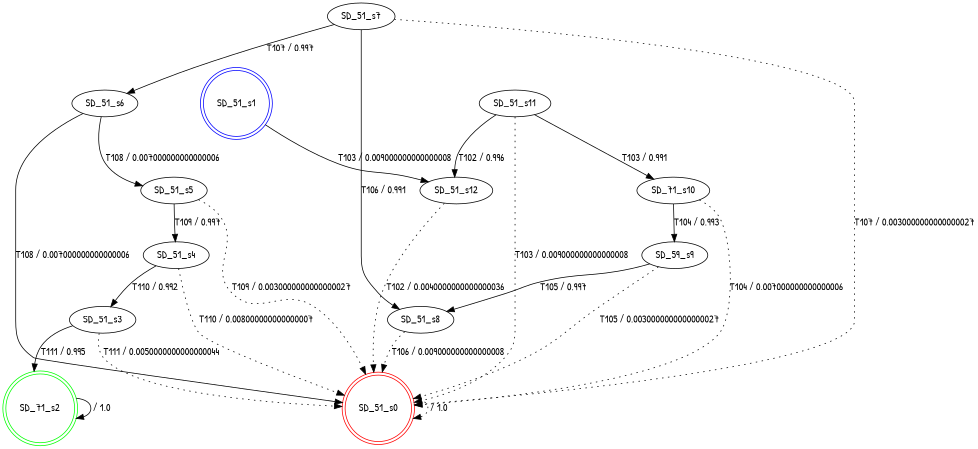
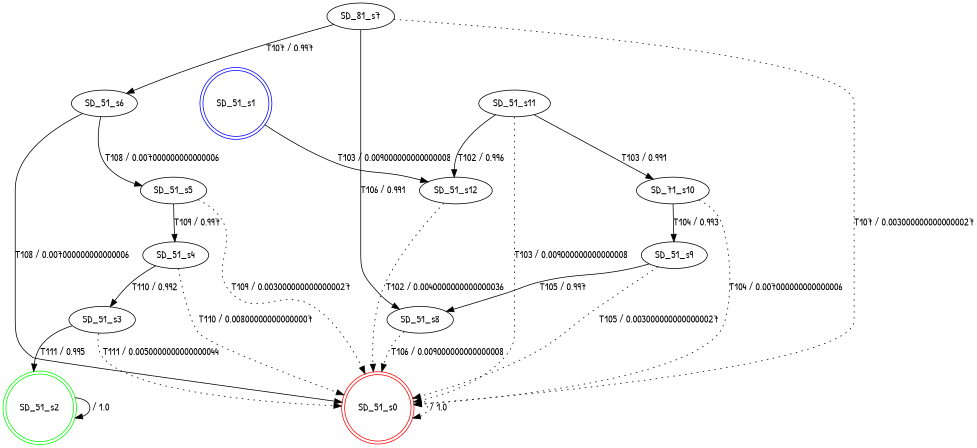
(361, 16) -> (361, 16)
(675, 255) -> (674, 255)
(40, 408) -> (40, 408)
